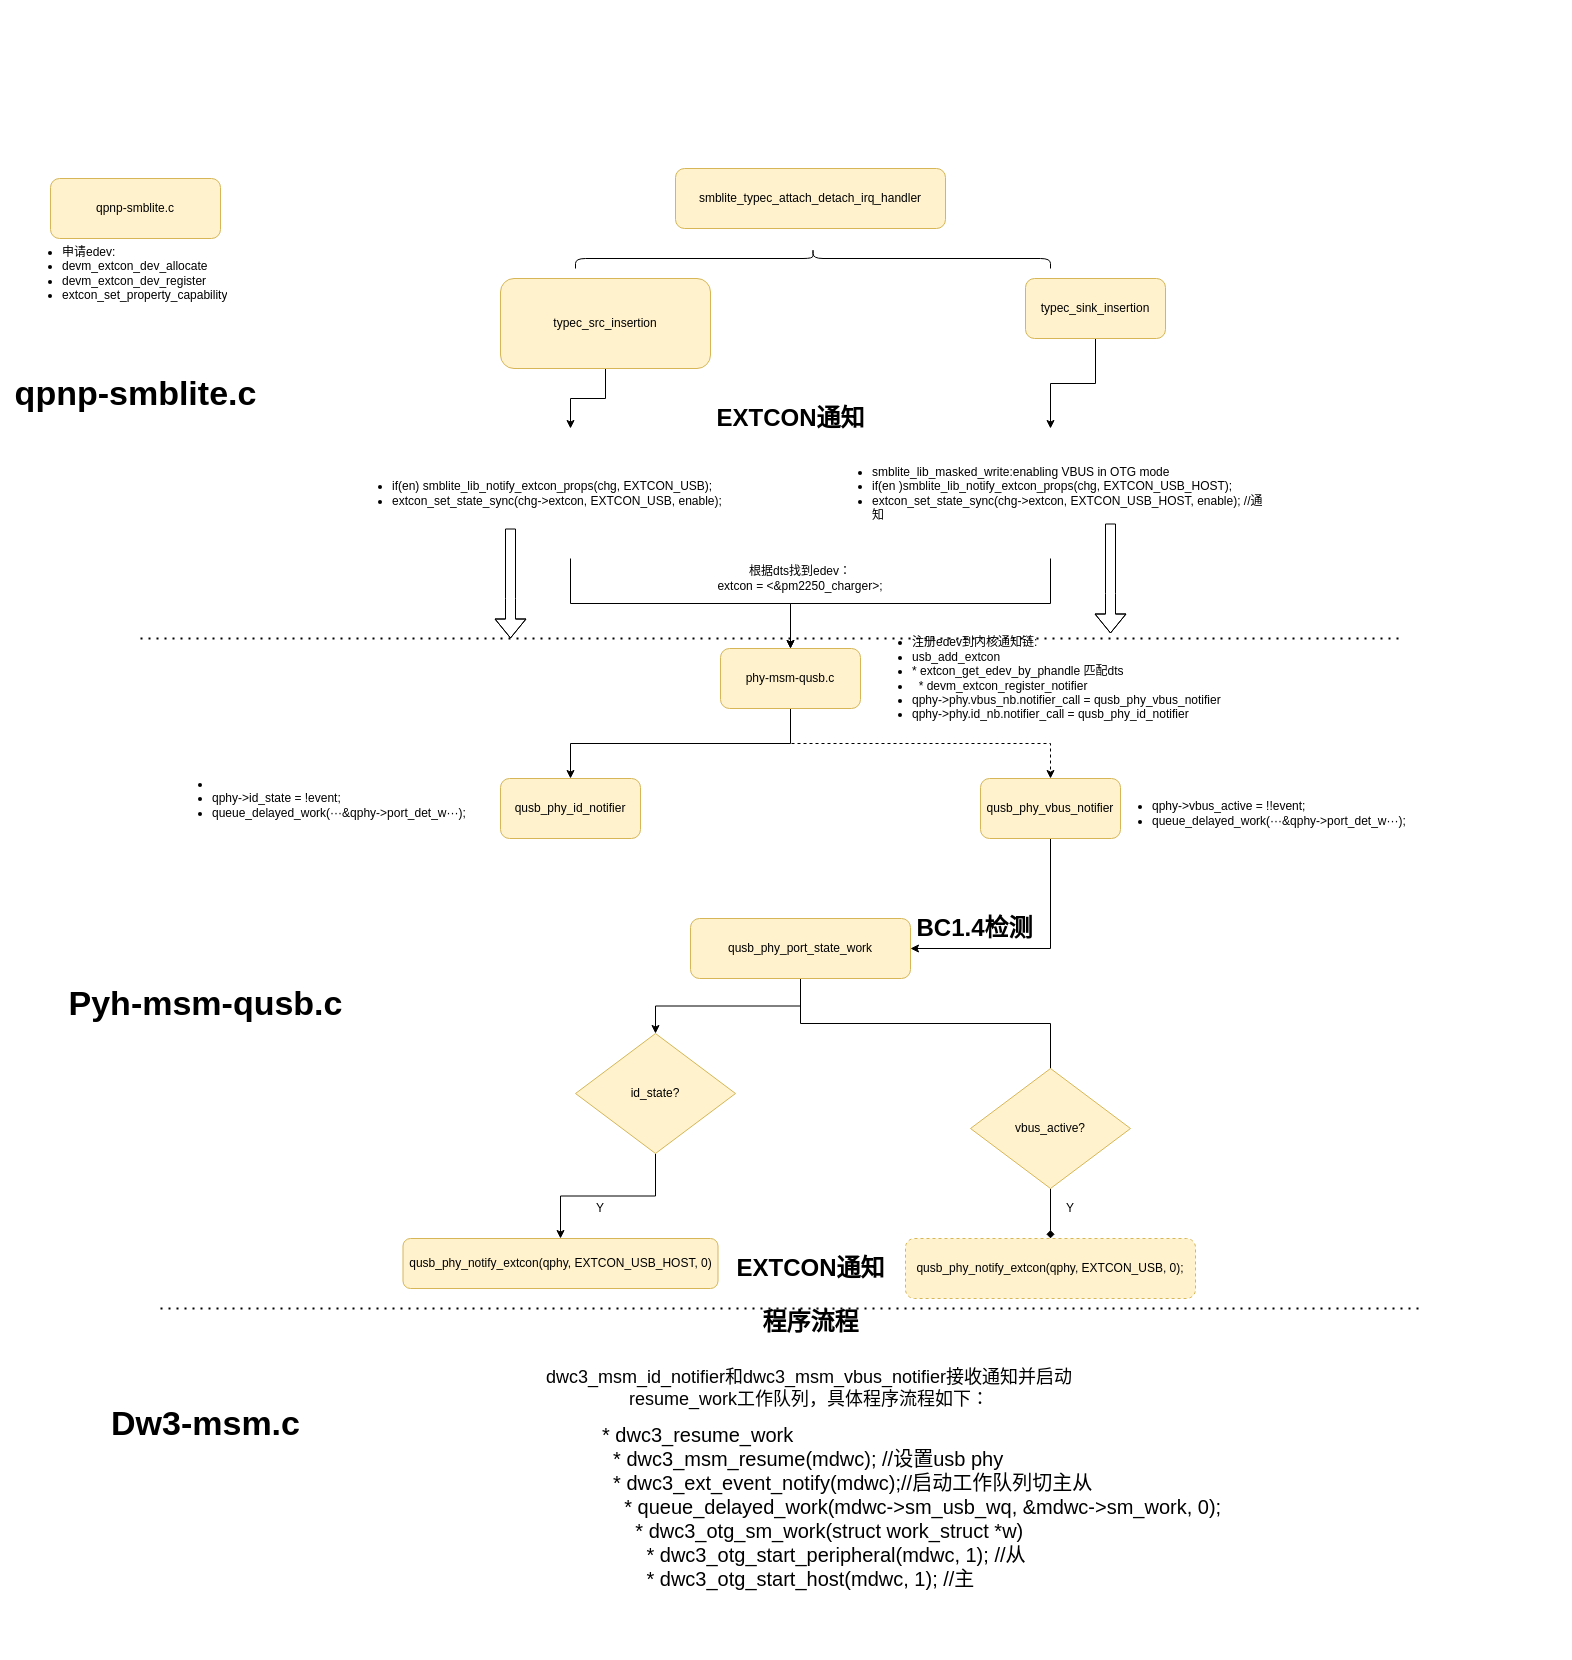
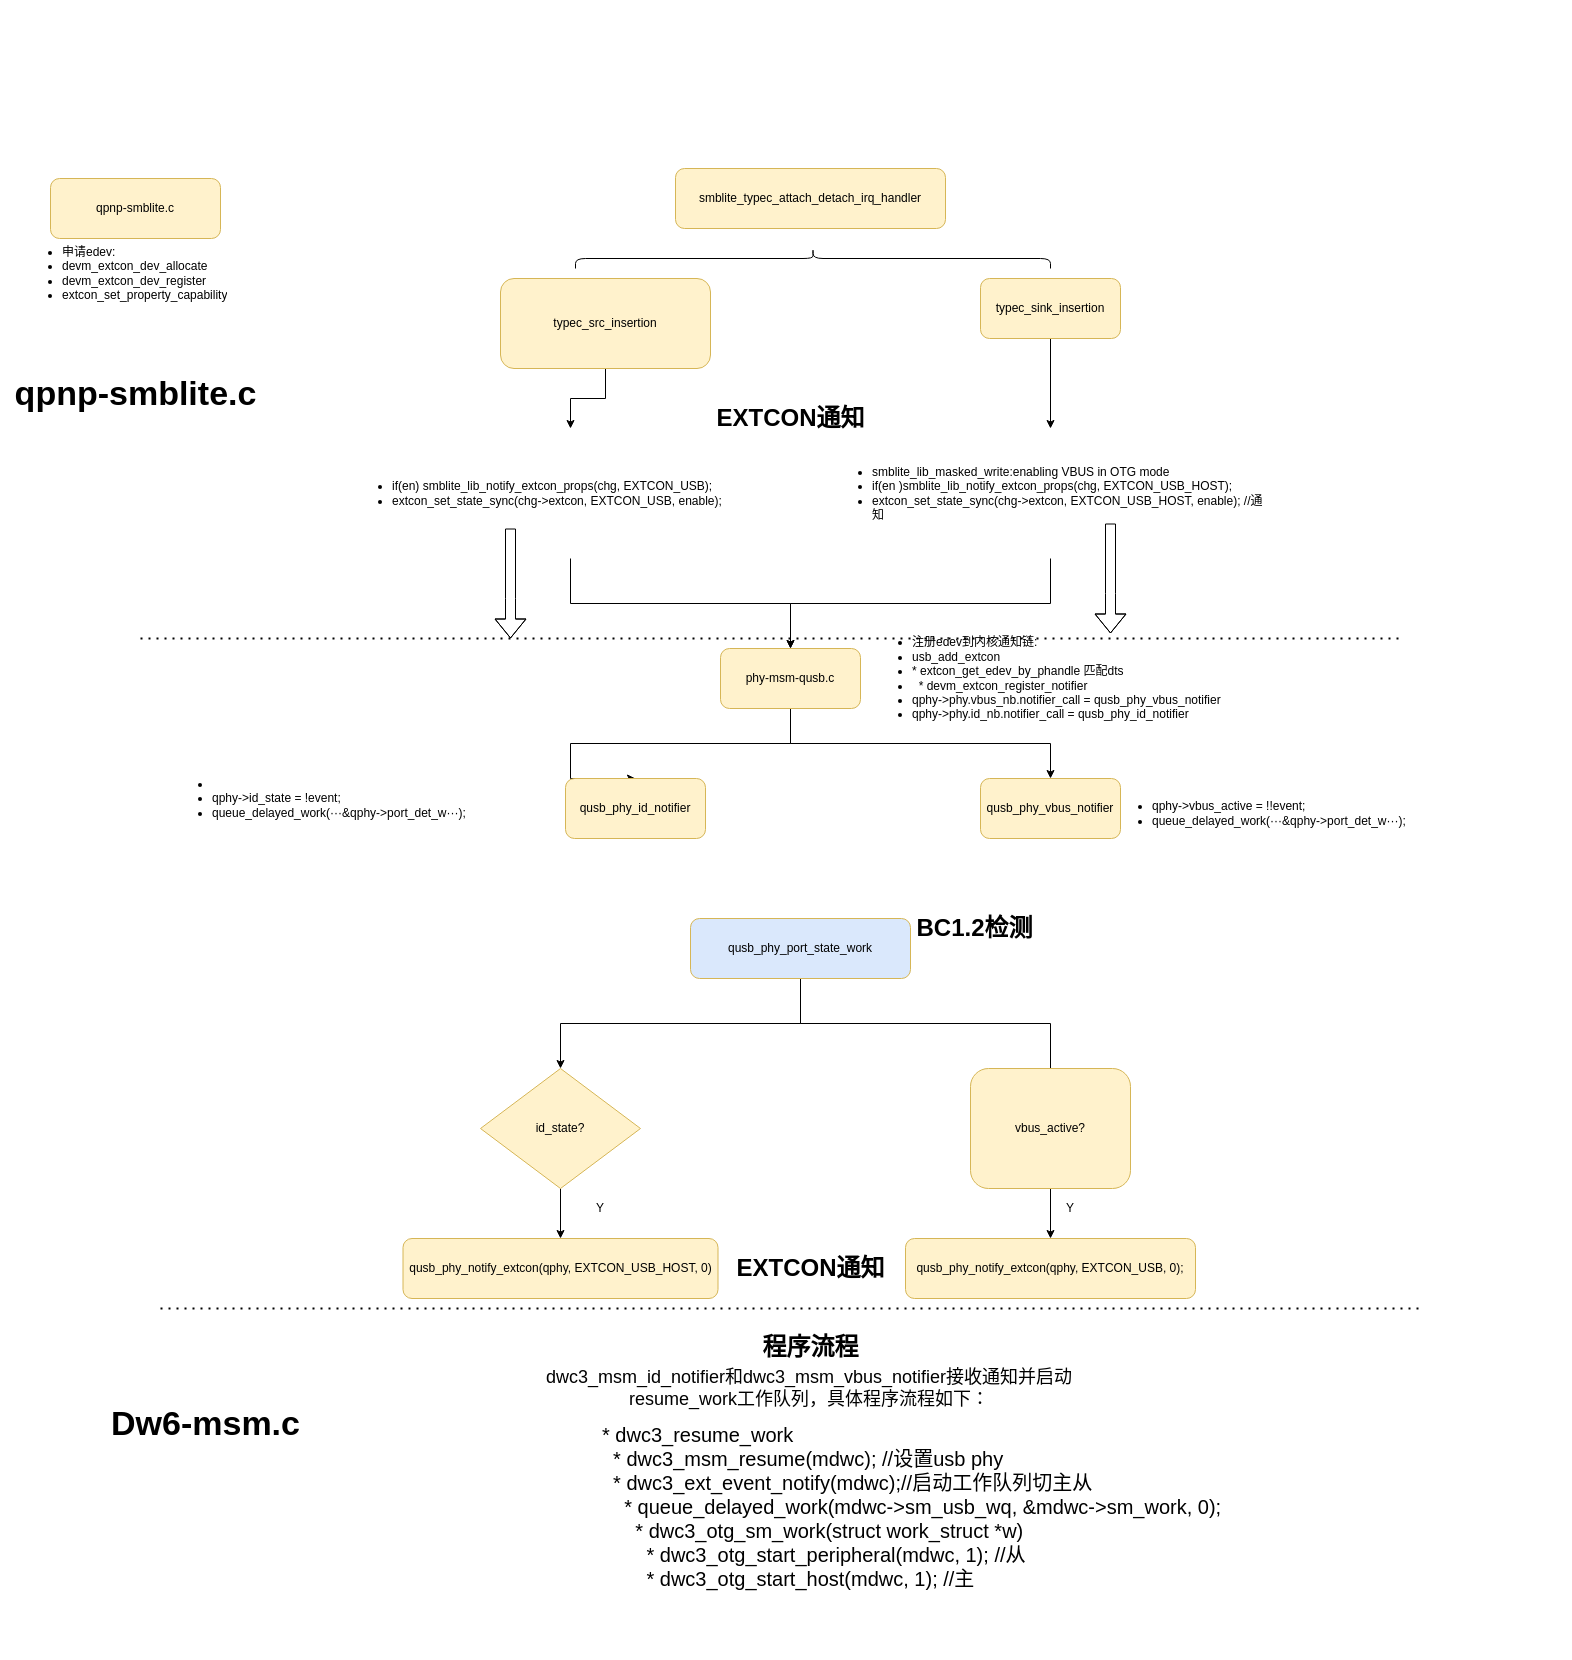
(1096, 309) -> (1051, 309)
(801, 579) -> none
(935, 744) -> (935, 744)
(571, 809) -> (636, 809)
(975, 929) -> (975, 929)
(801, 949) -> (801, 949)
(1039, 949) -> none
(206, 1004) -> none
(656, 1094) -> (561, 1129)
(1051, 1129) -> (1051, 1129)
(1051, 1230) -> (1051, 1230)
(561, 1264) -> (561, 1269)
(1051, 1269) -> (1051, 1269)
(811, 1323) -> (811, 1348)
(206, 1424) -> (206, 1424)
